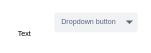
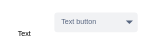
(91, 23) -> (83, 23)
